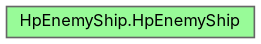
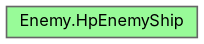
(130, 22) -> (102, 22)
